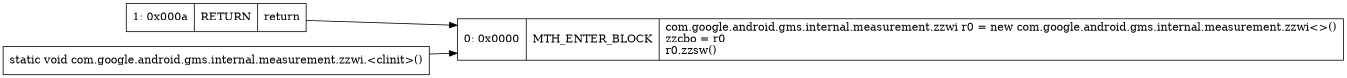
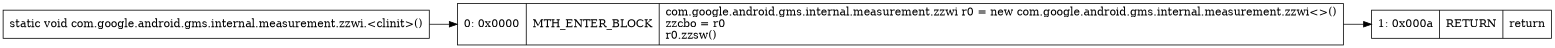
(378, 23) -> (1354, 24)
